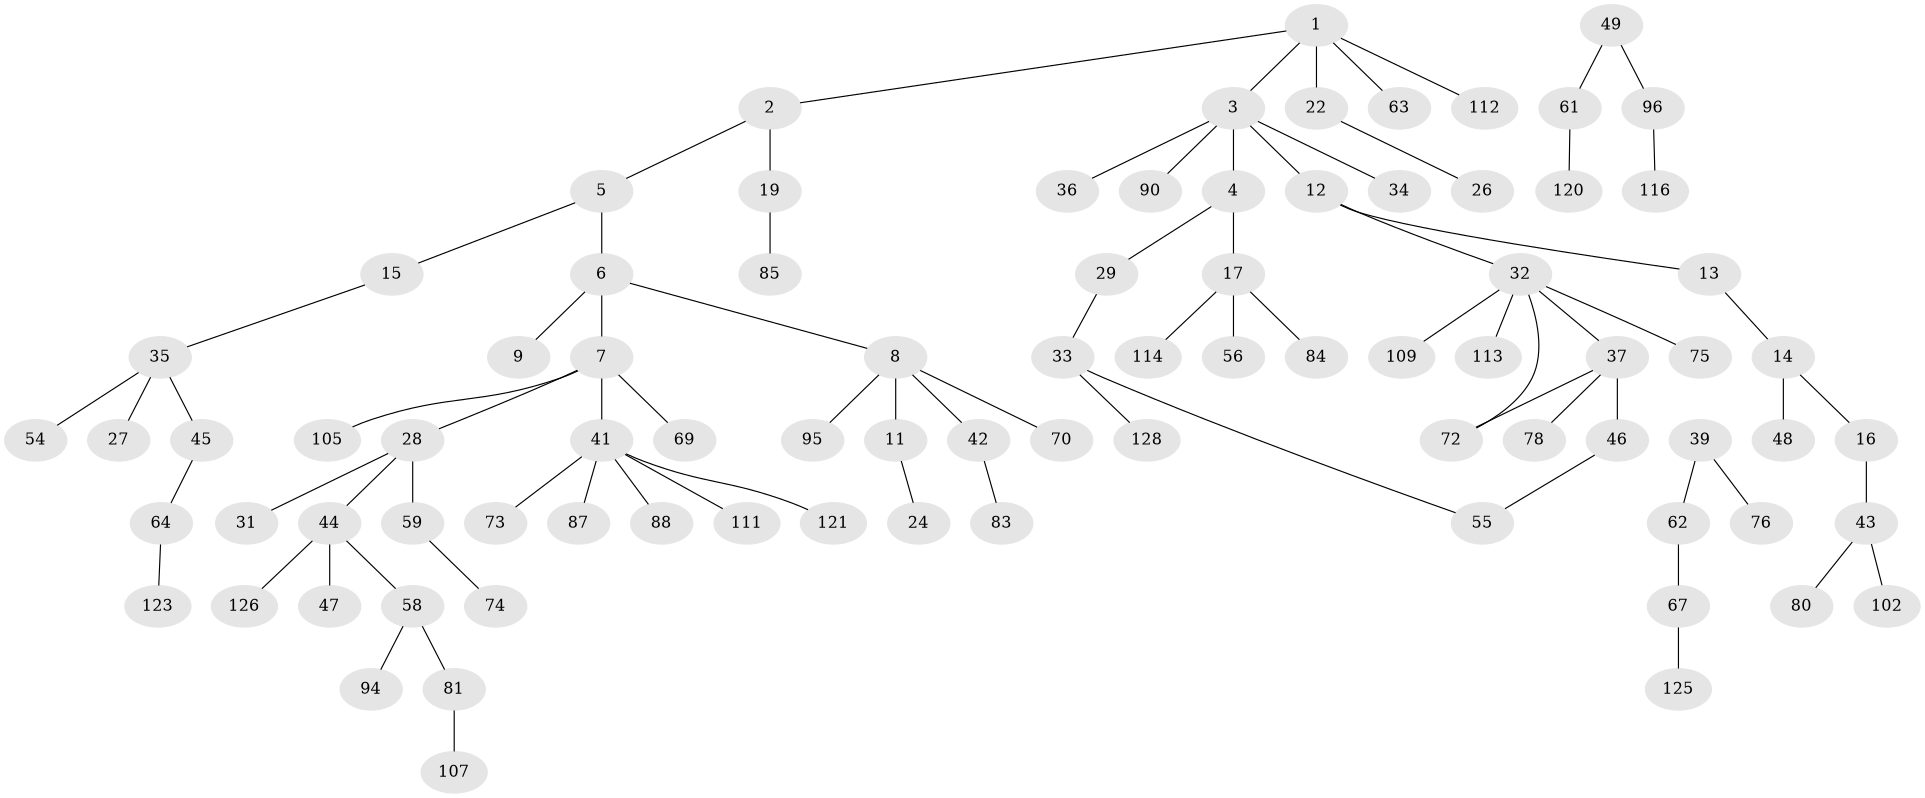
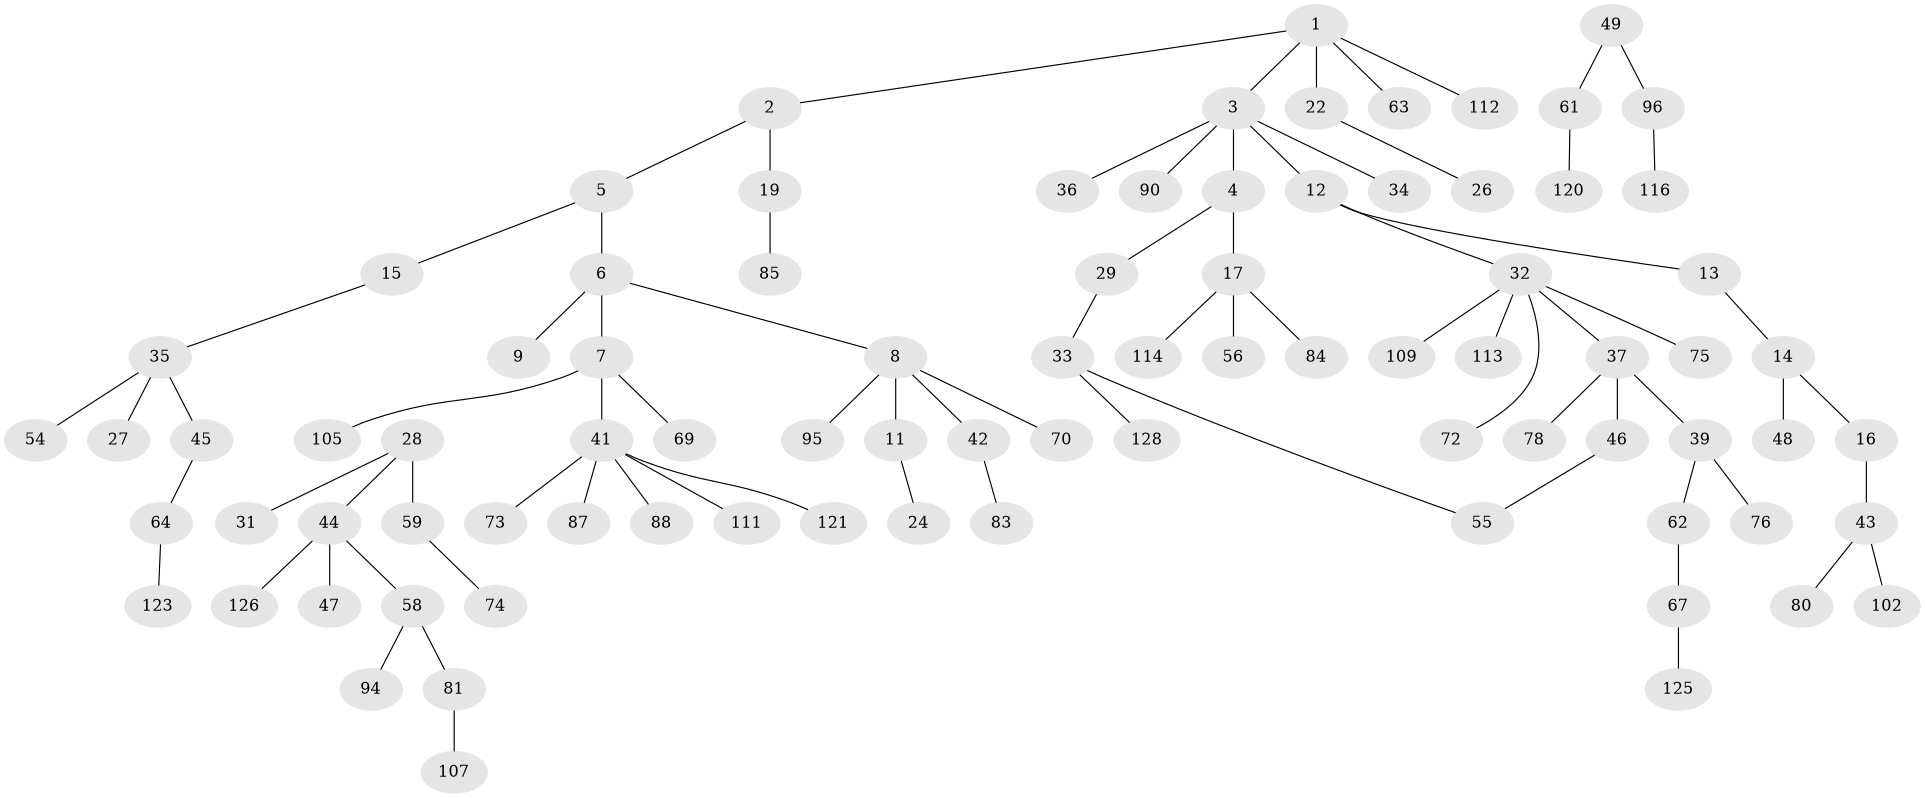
(1534, 399) -> (1659, 399)
(508, 400) -> none
